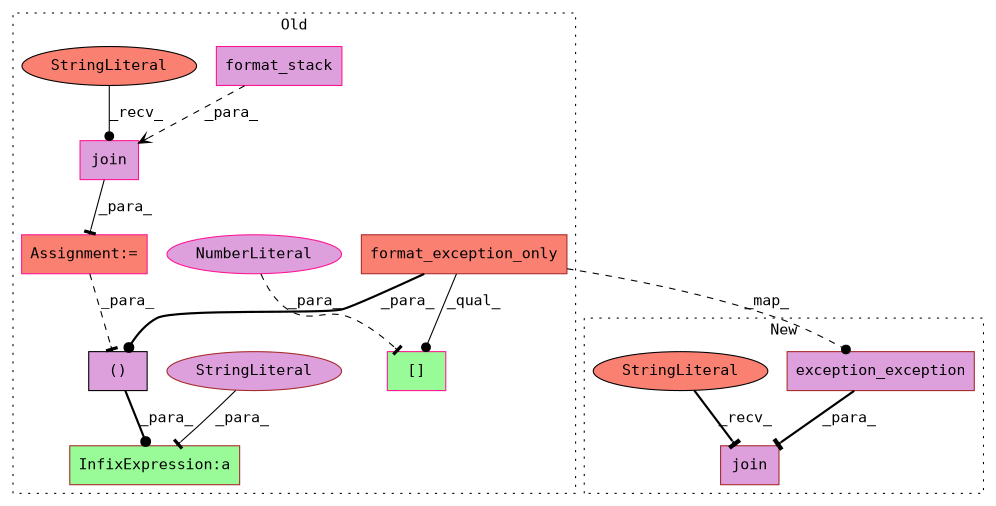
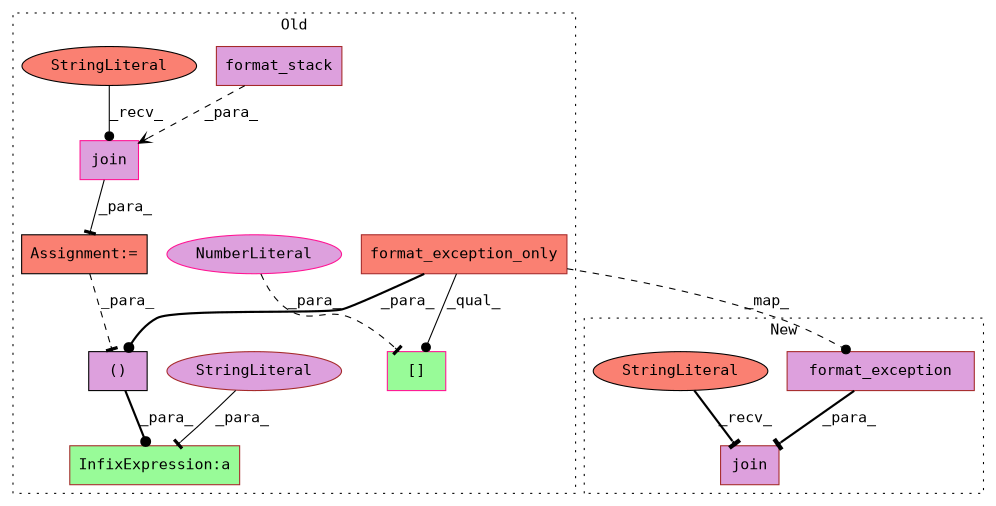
(279, 66) -> (279, 66)
(84, 254) -> (84, 254)
(881, 371) -> (881, 371)
